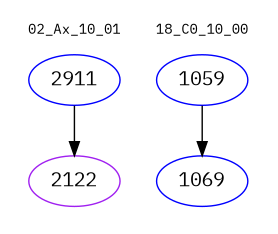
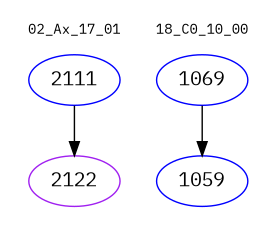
(75, 30) -> (75, 30)
(74, 80) -> (74, 80)
(202, 124) -> (202, 124)
